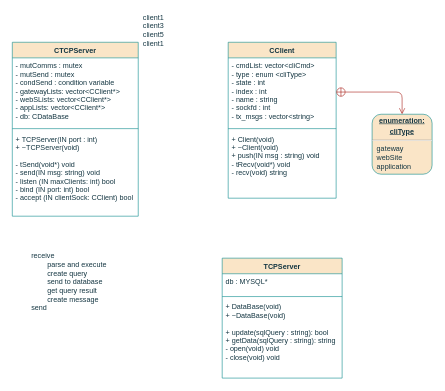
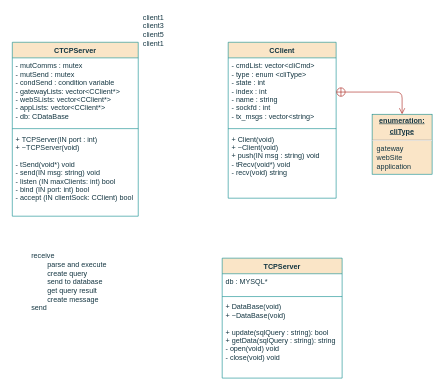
(402, 144) -> (402, 144)
